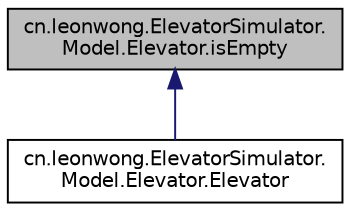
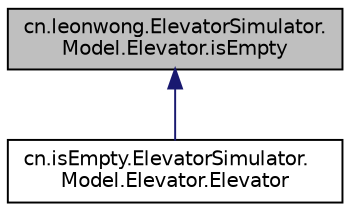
(175, 171) -> (175, 171)
